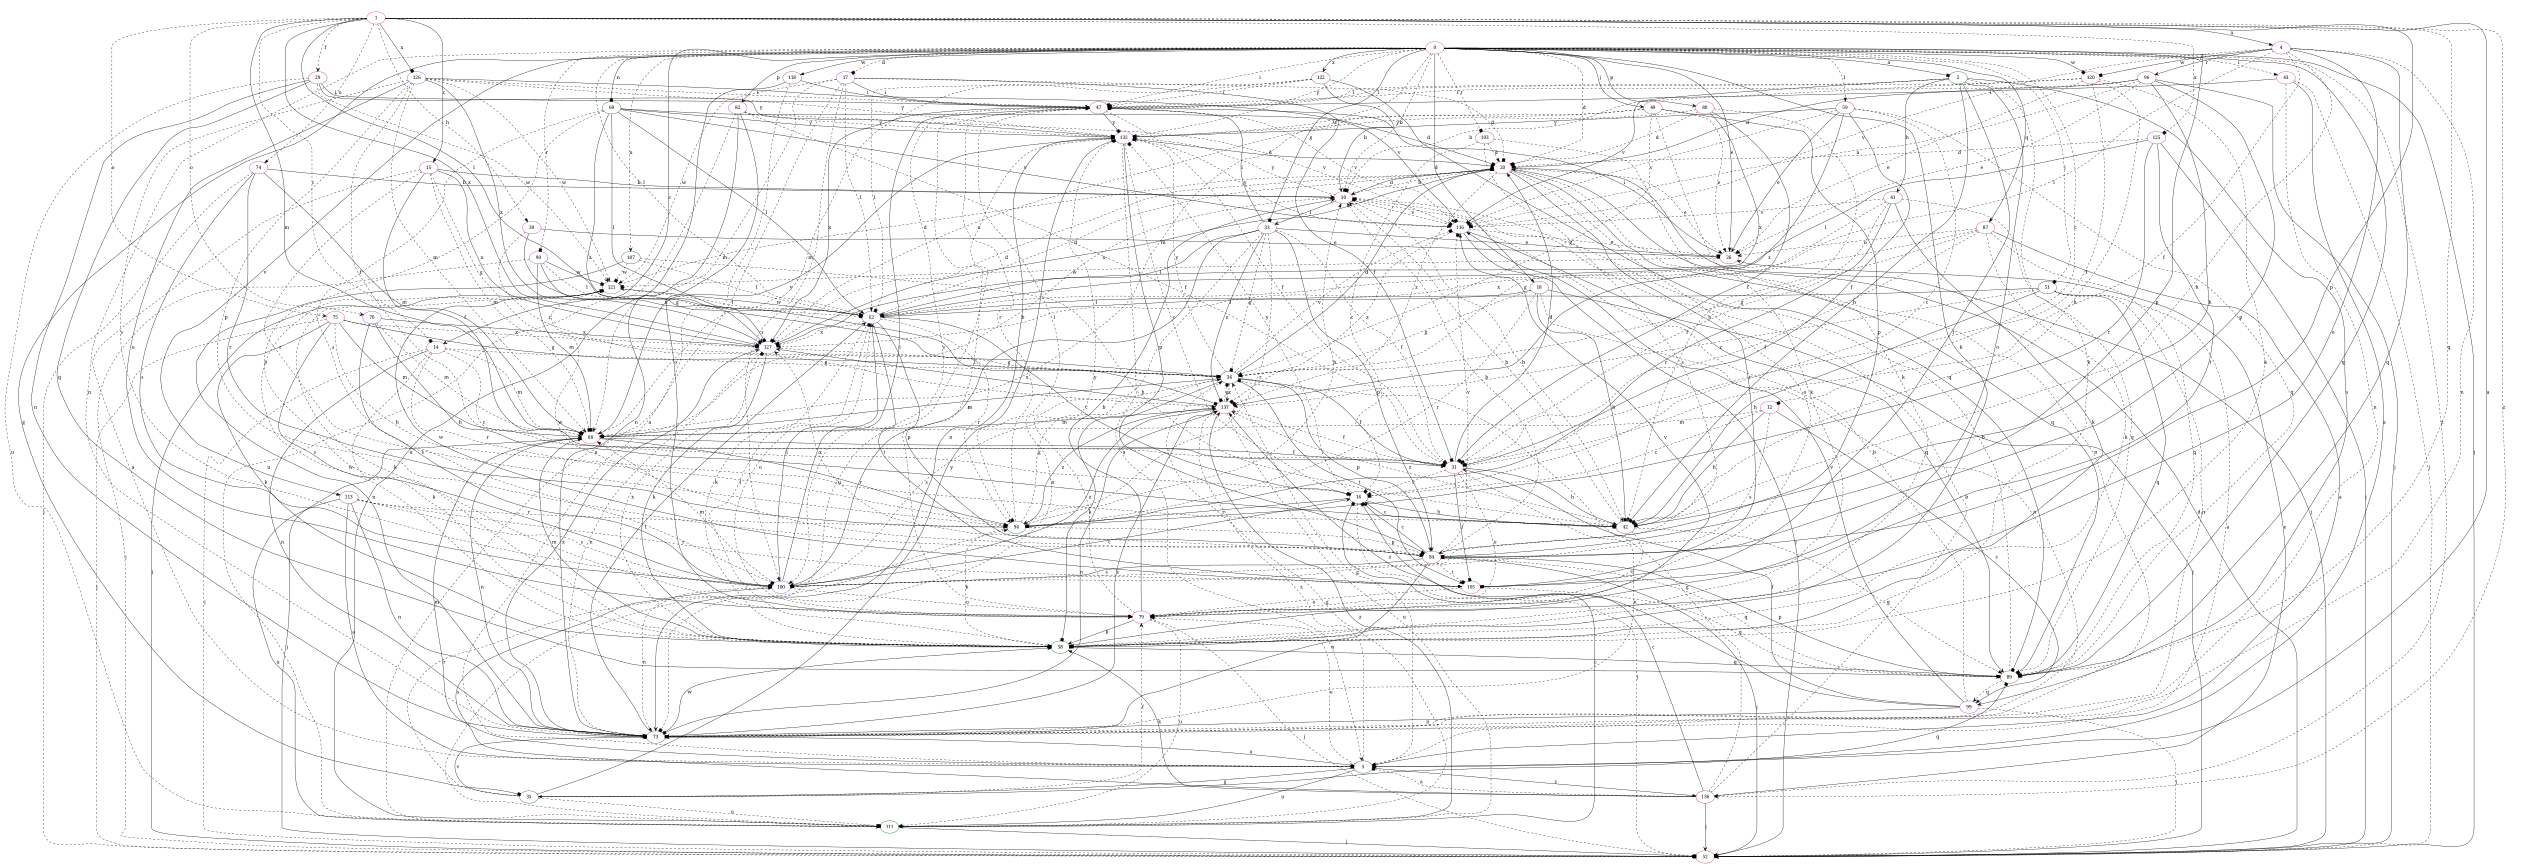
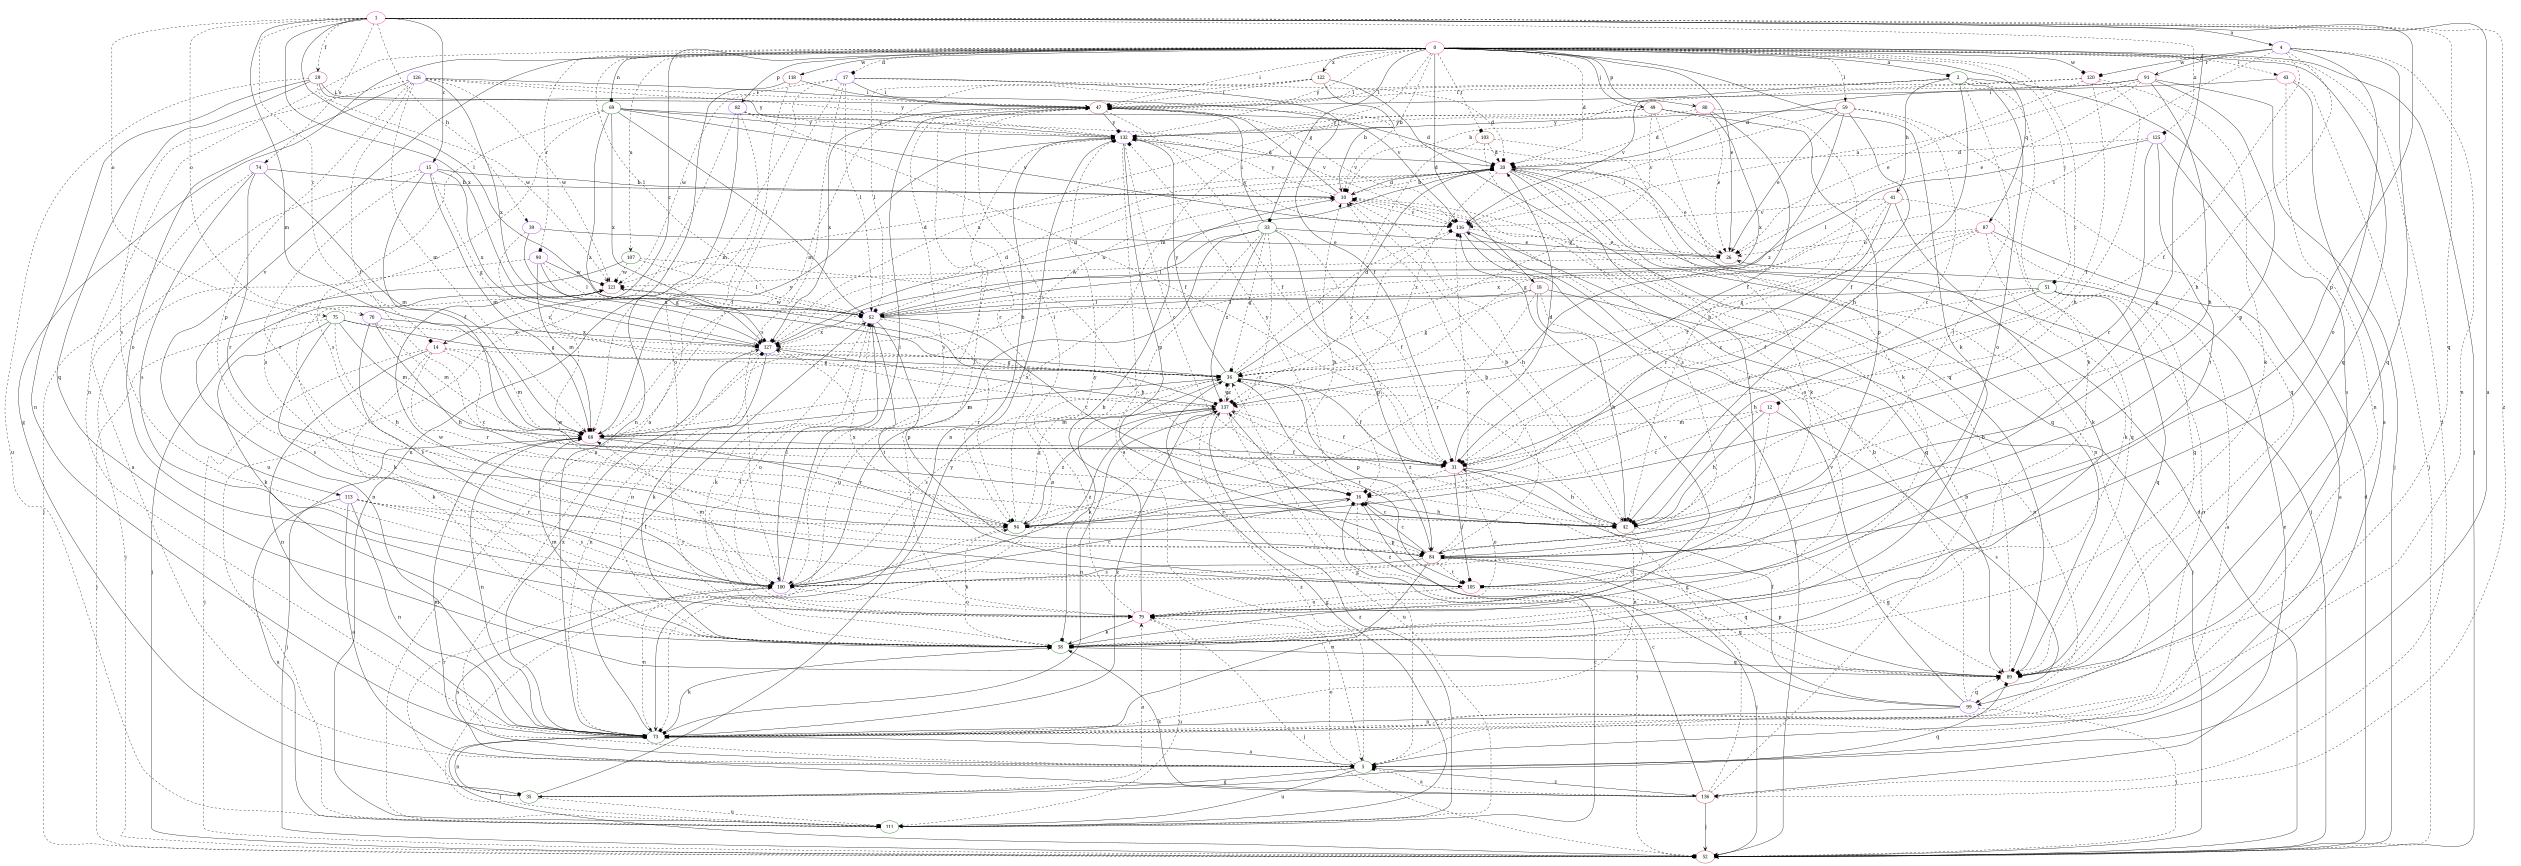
(395, 46) -> none
(2147, 78) -> (2147, 78)
(1335, 123) -> (1335, 123)
(1870, 129) -> none
(1409, 144) -> (1409, 144)
(1307, 212) -> (1249, 123)
(614, 228) -> (614, 228)
(1267, 228) -> (1267, 228)
(1175, 257) -> (1175, 257)
(498, 311) -> (498, 311)
(335, 318) -> (335, 318)
(1846, 362) -> (1846, 362)
(1877, 434) -> (1877, 434)
(349, 497) -> (349, 497)
(633, 497) -> (633, 497)
(2366, 497) -> (2366, 497)
(978, 534) -> (866, 462)
(468, 556) -> none
(724, 594) -> (724, 594)
(1988, 688) -> (1980, 686)
(690, 692) -> (690, 692)
(1143, 707) -> (1143, 707)
(458, 767) -> (458, 767)
(1436, 782) -> (1436, 782)
(1296, 842) -> (957, 840)
